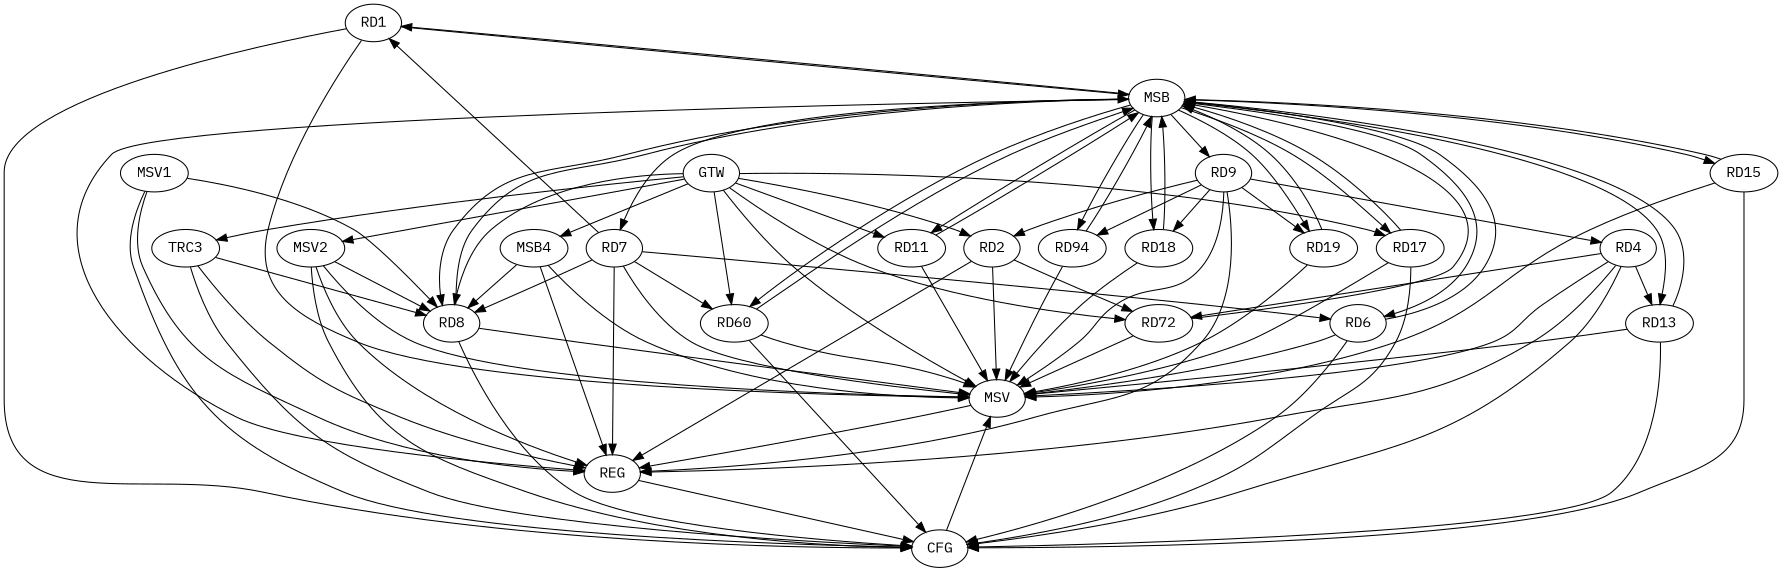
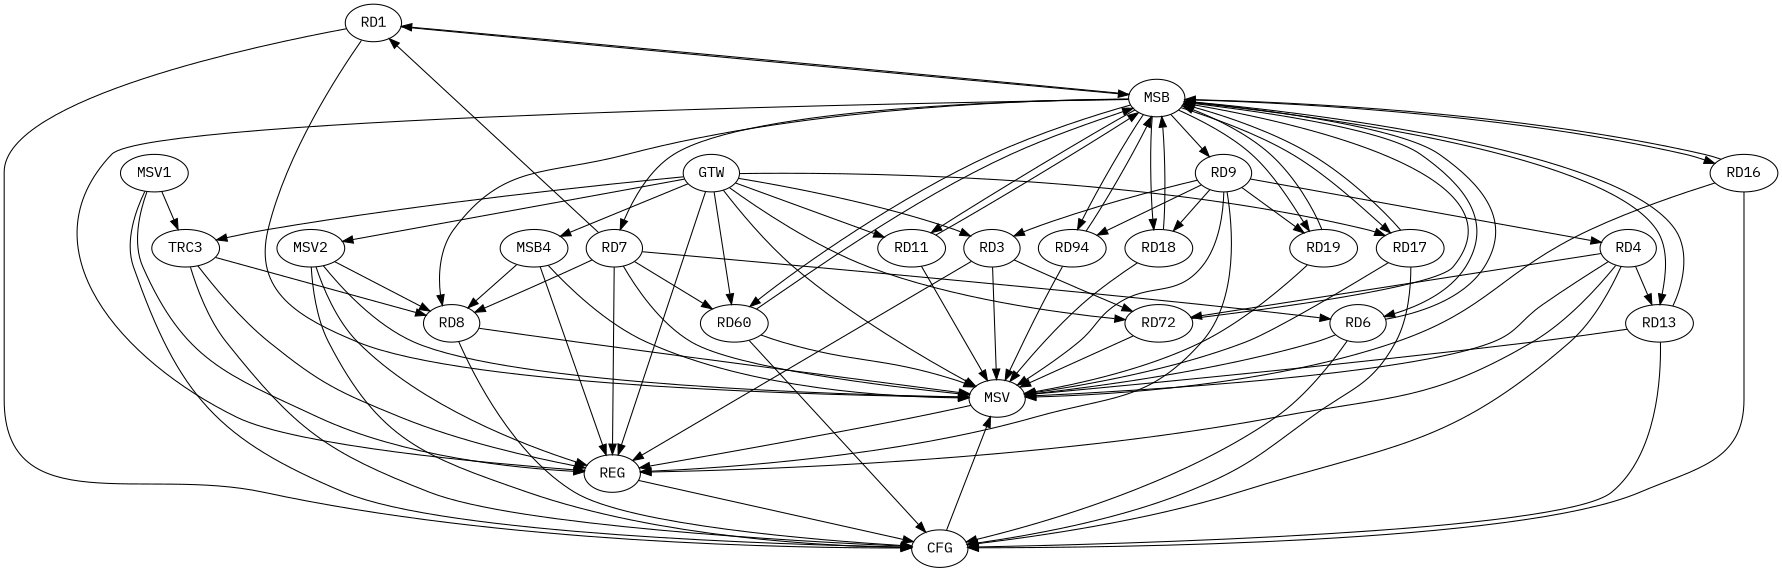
(745, 133) -> none
(1744, 173) -> (1744, 173)
(547, 198) -> (666, 312)
(321, 214) -> (168, 206)
(992, 248) -> (992, 248)
